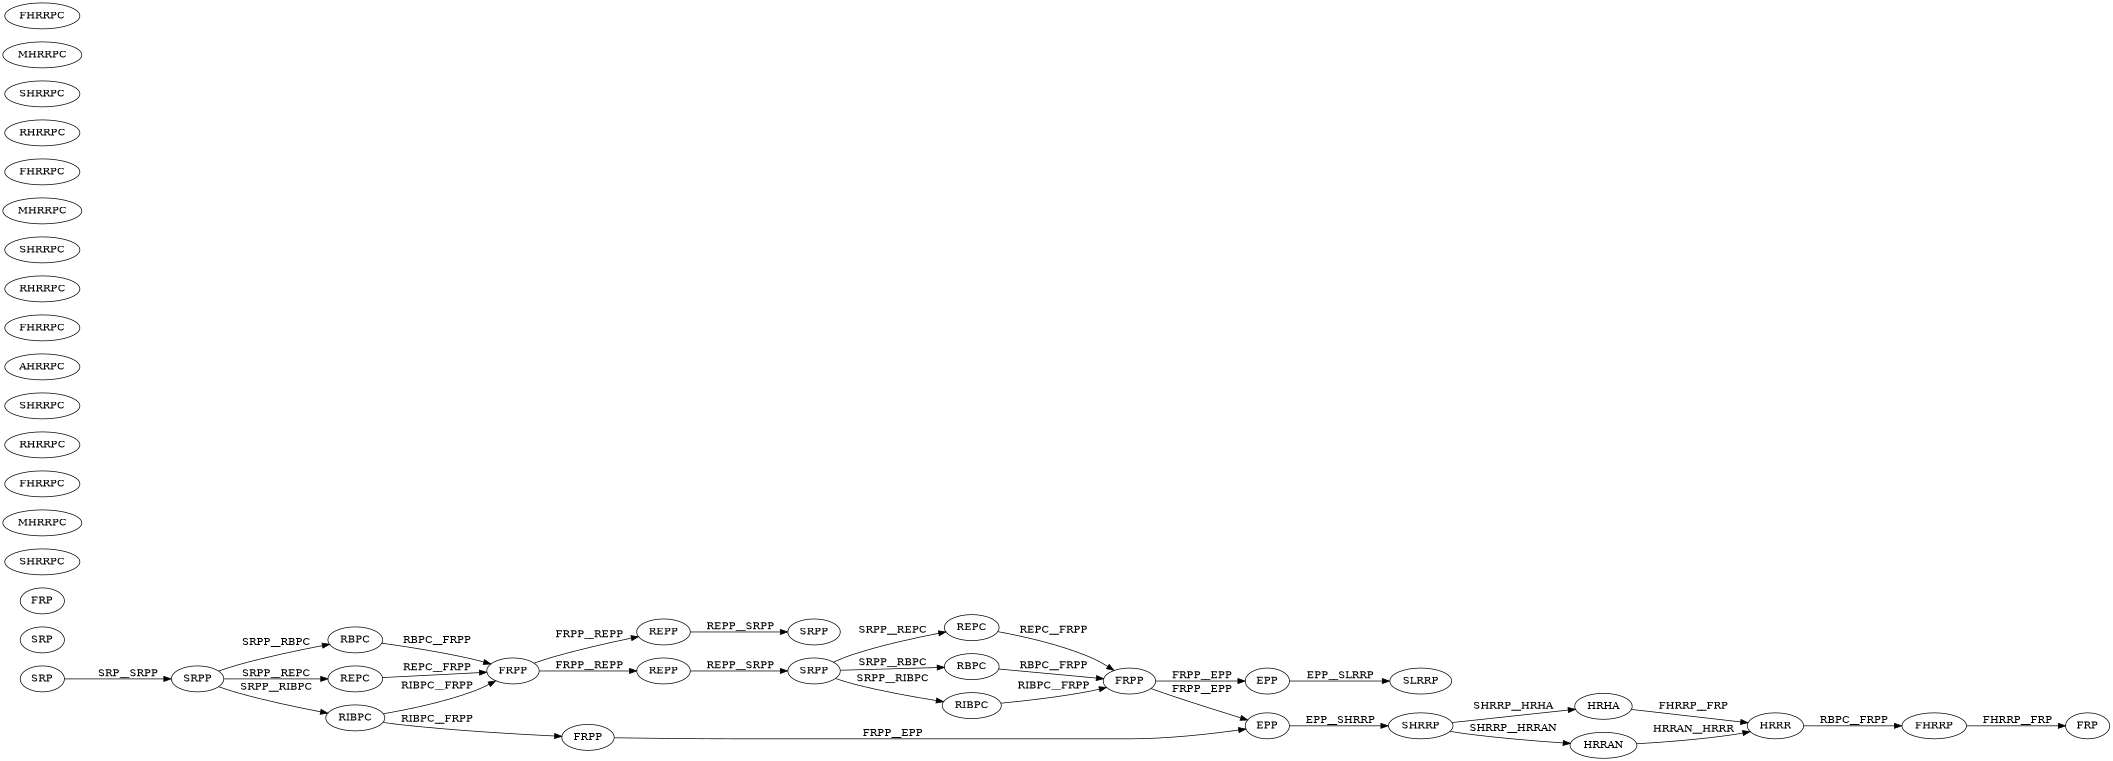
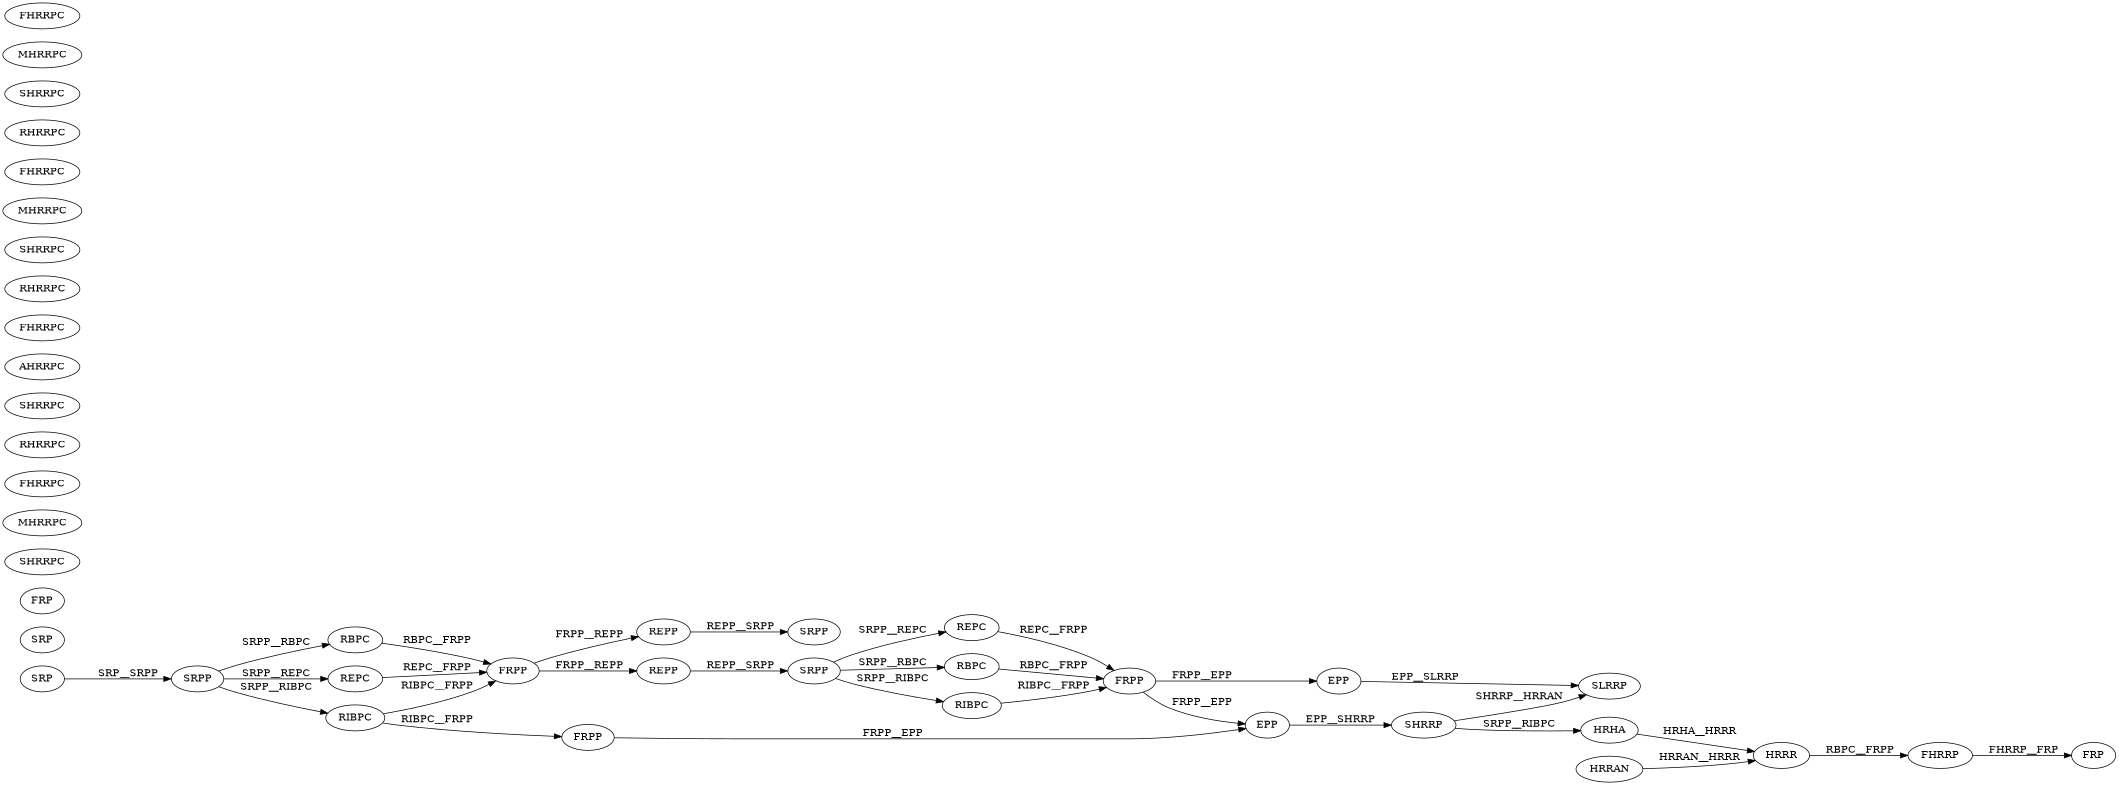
(1512, 706) -> (1518, 724)
(1692, 706) -> (1698, 731)
(1506, 738) -> (1517, 711)
